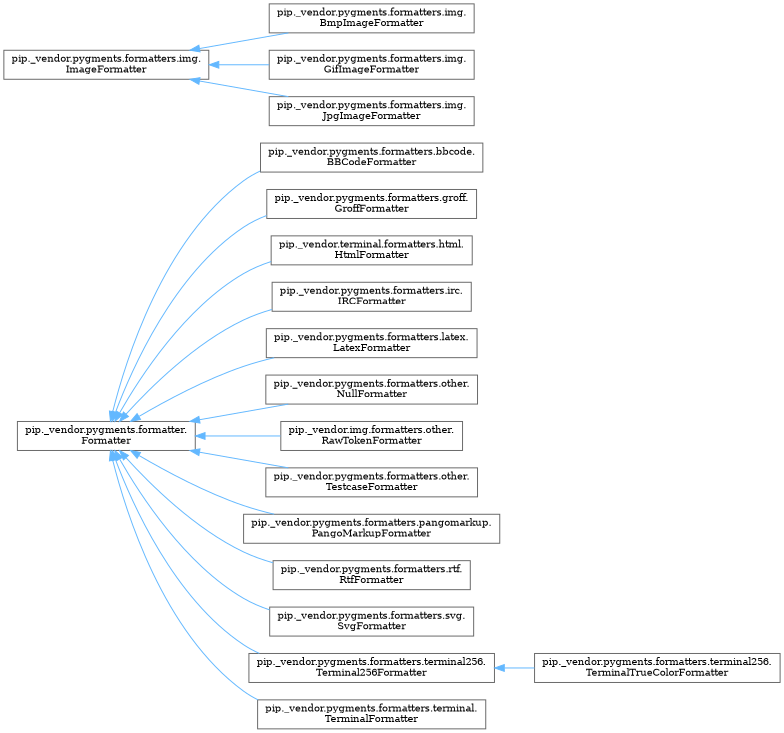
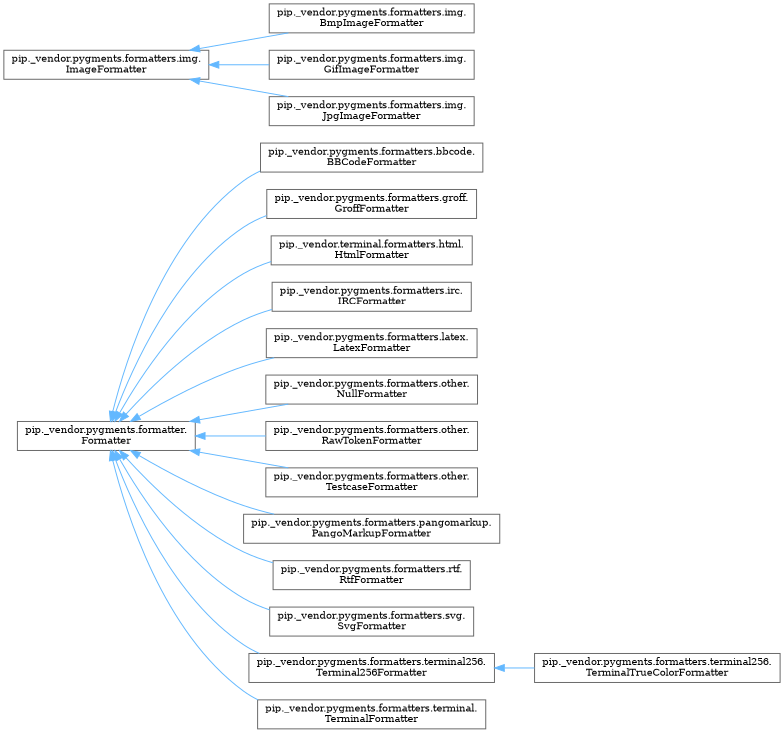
(372, 436) -> (372, 436)
